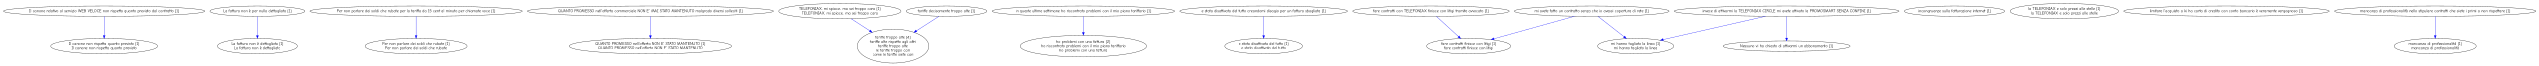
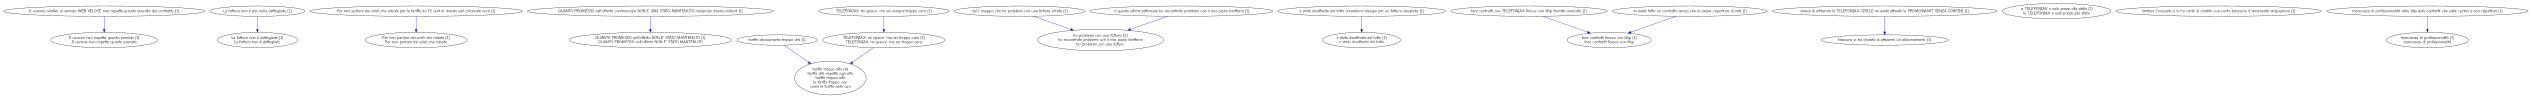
none -> (884, 11)
none -> (1020, 11)
(1955, 11) -> none
(1636, 46) -> none
